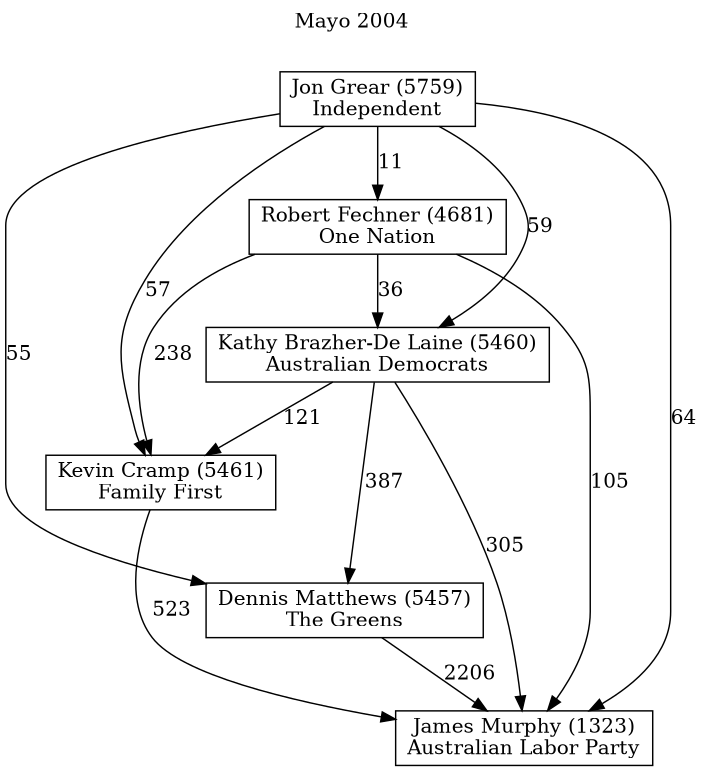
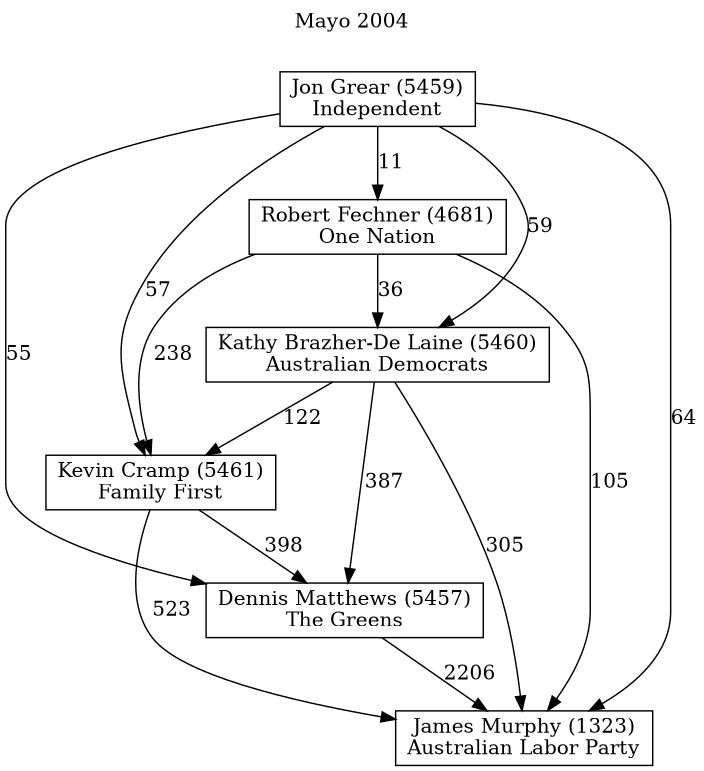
(378, 99) -> (378, 99)
(303, 419) -> (303, 419)
none -> (247, 542)
